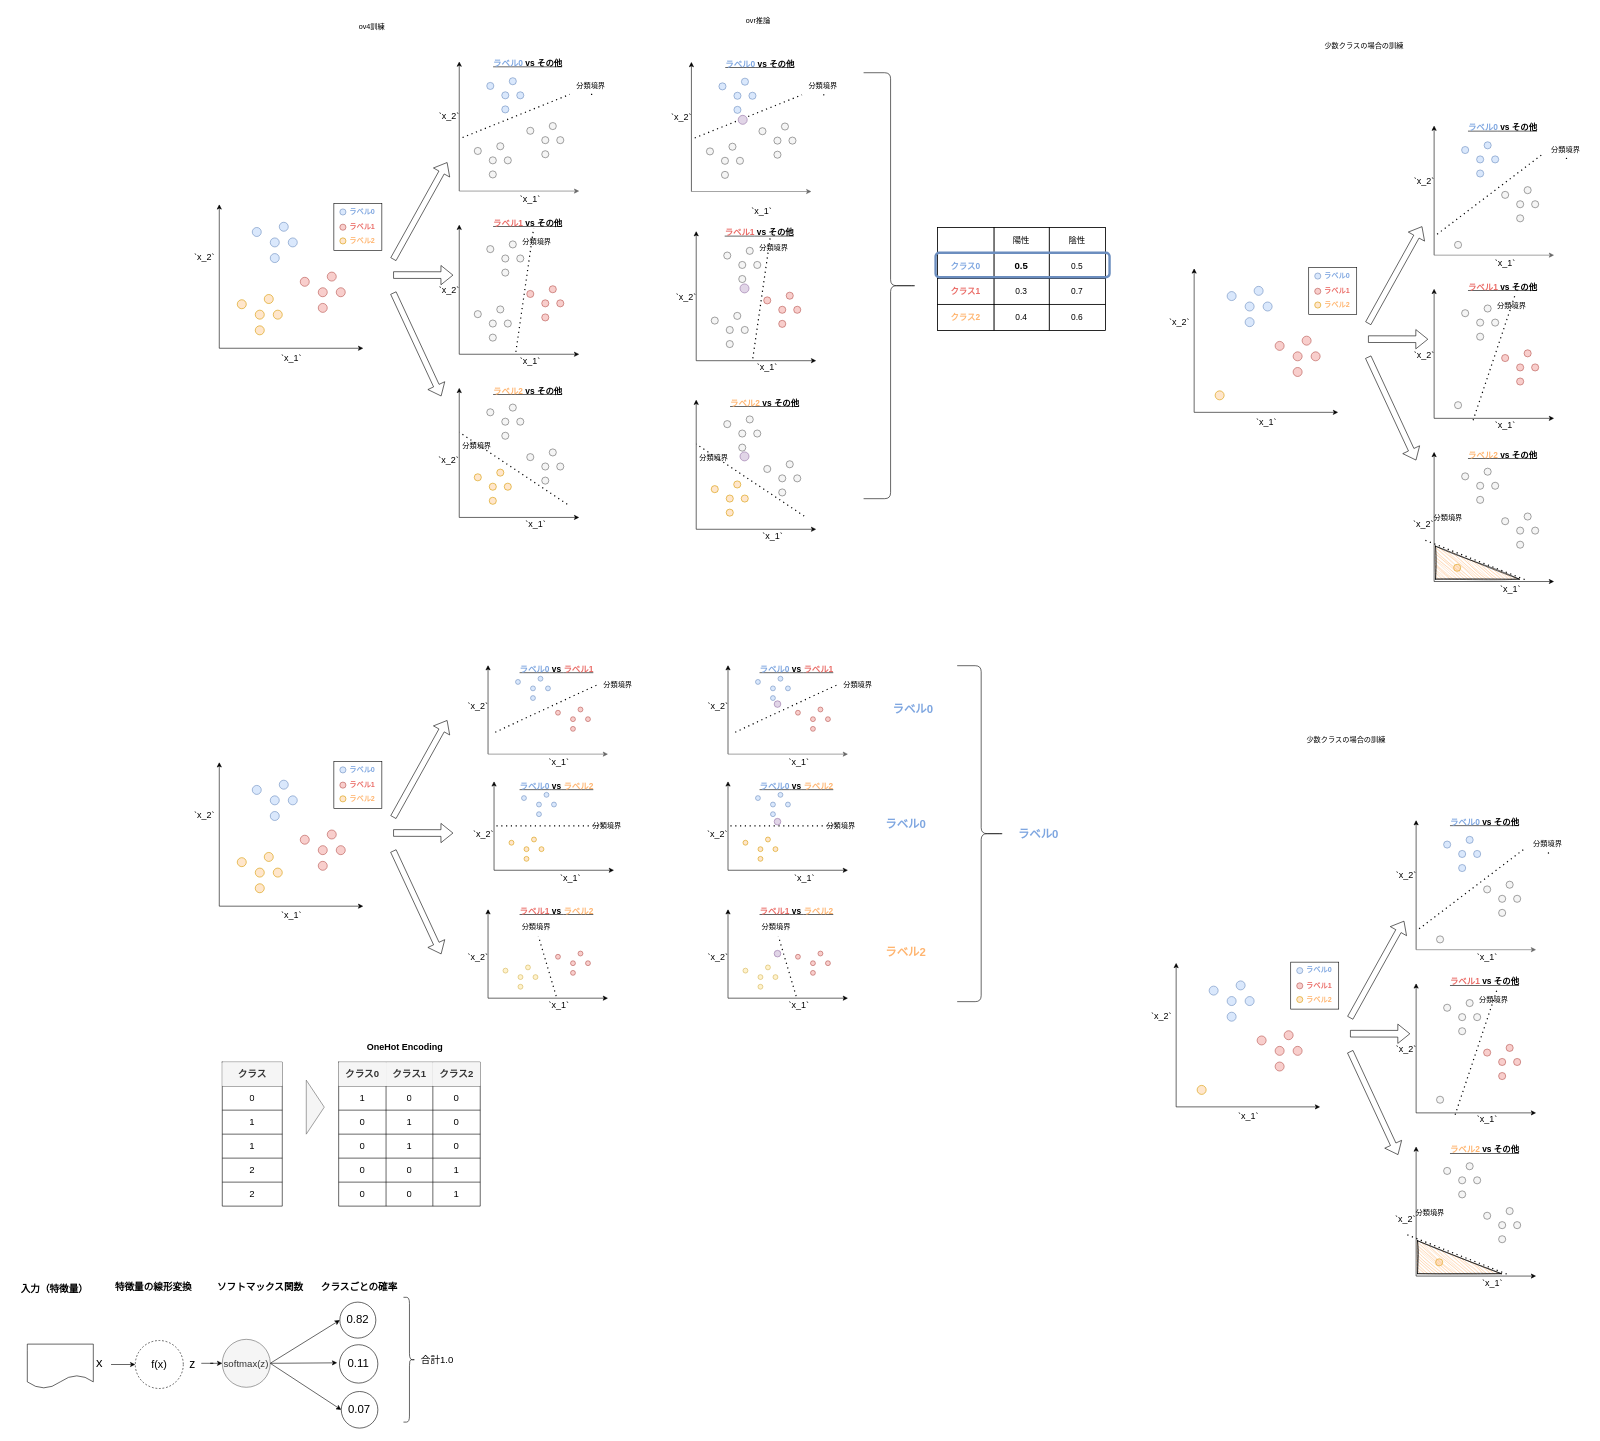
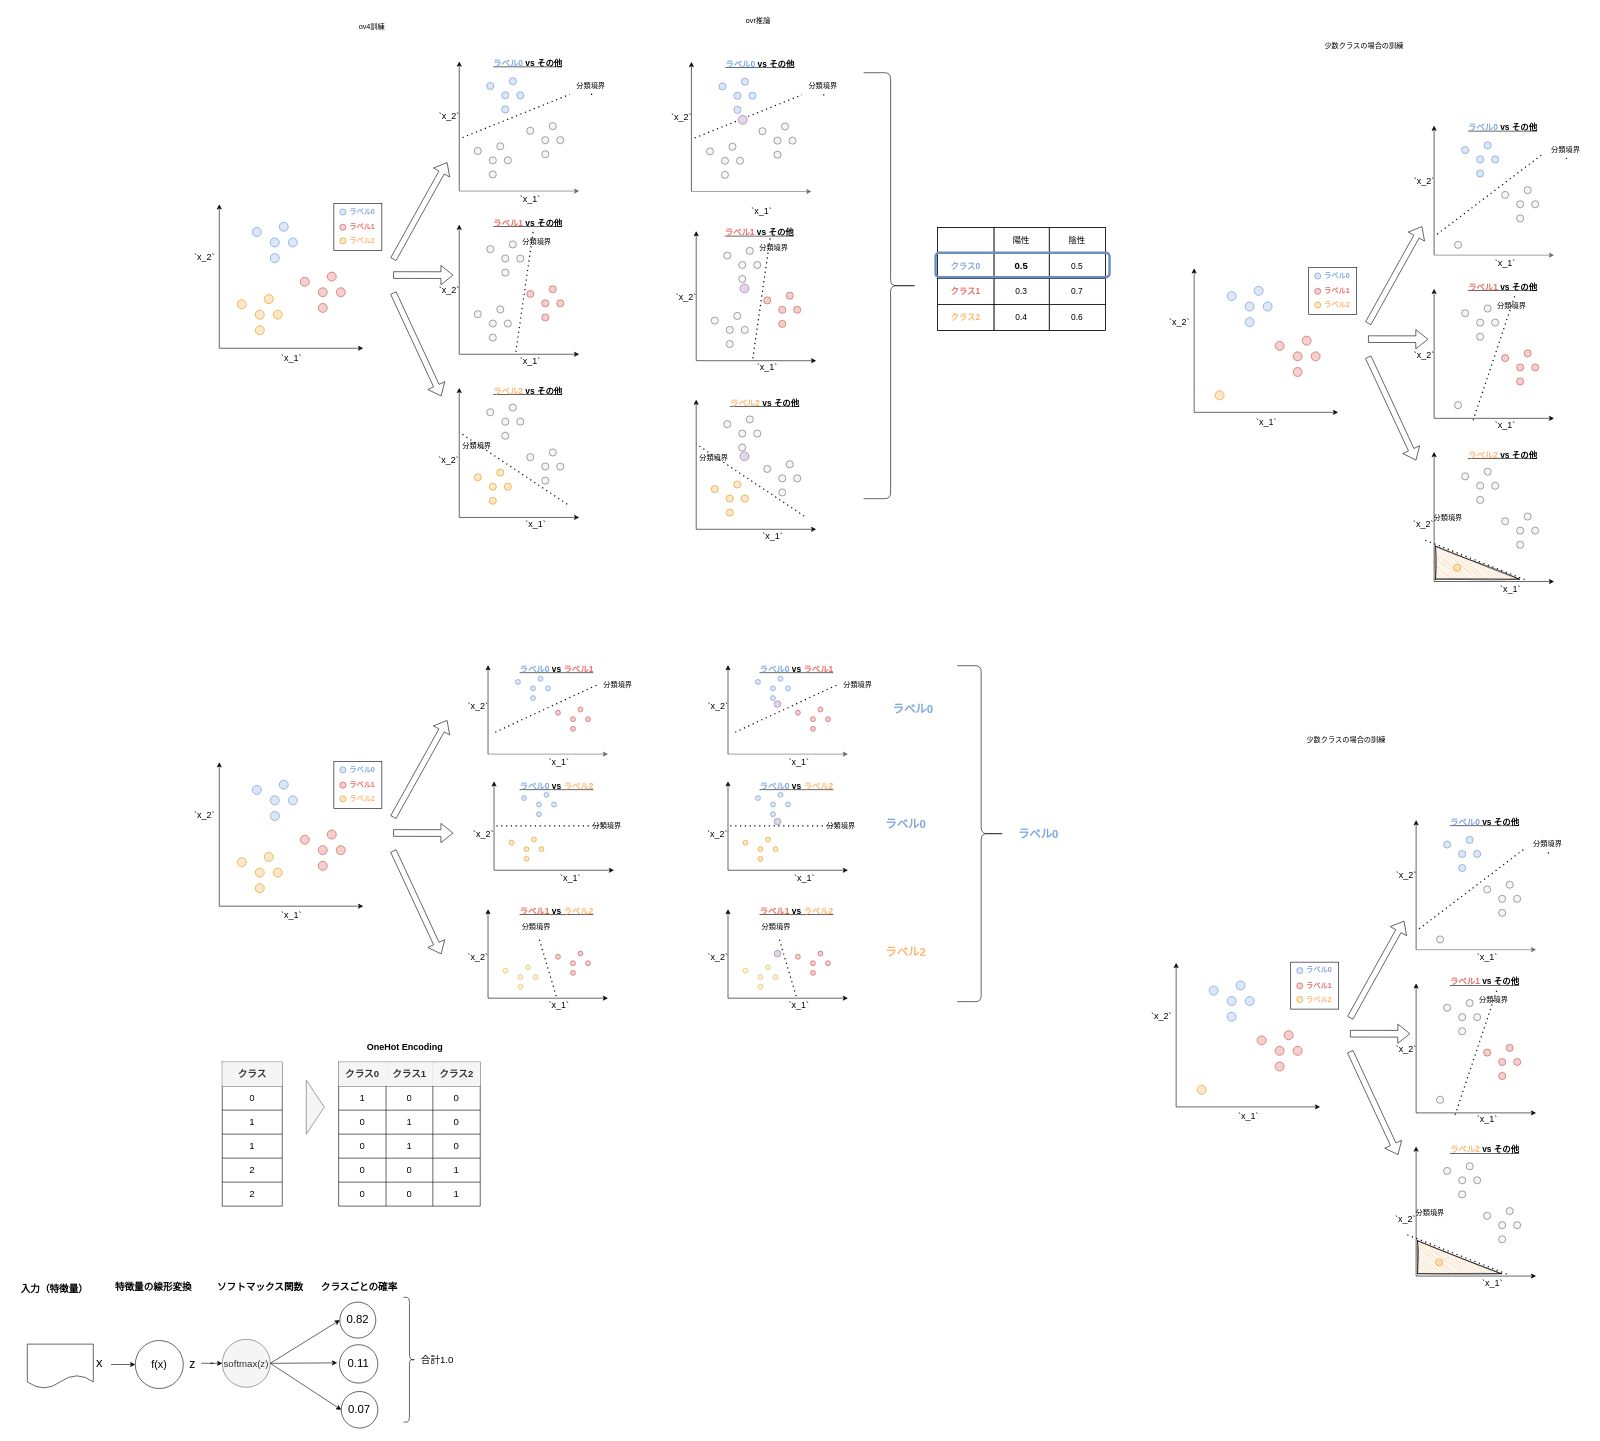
(159, 1365) -> (159, 1365)
